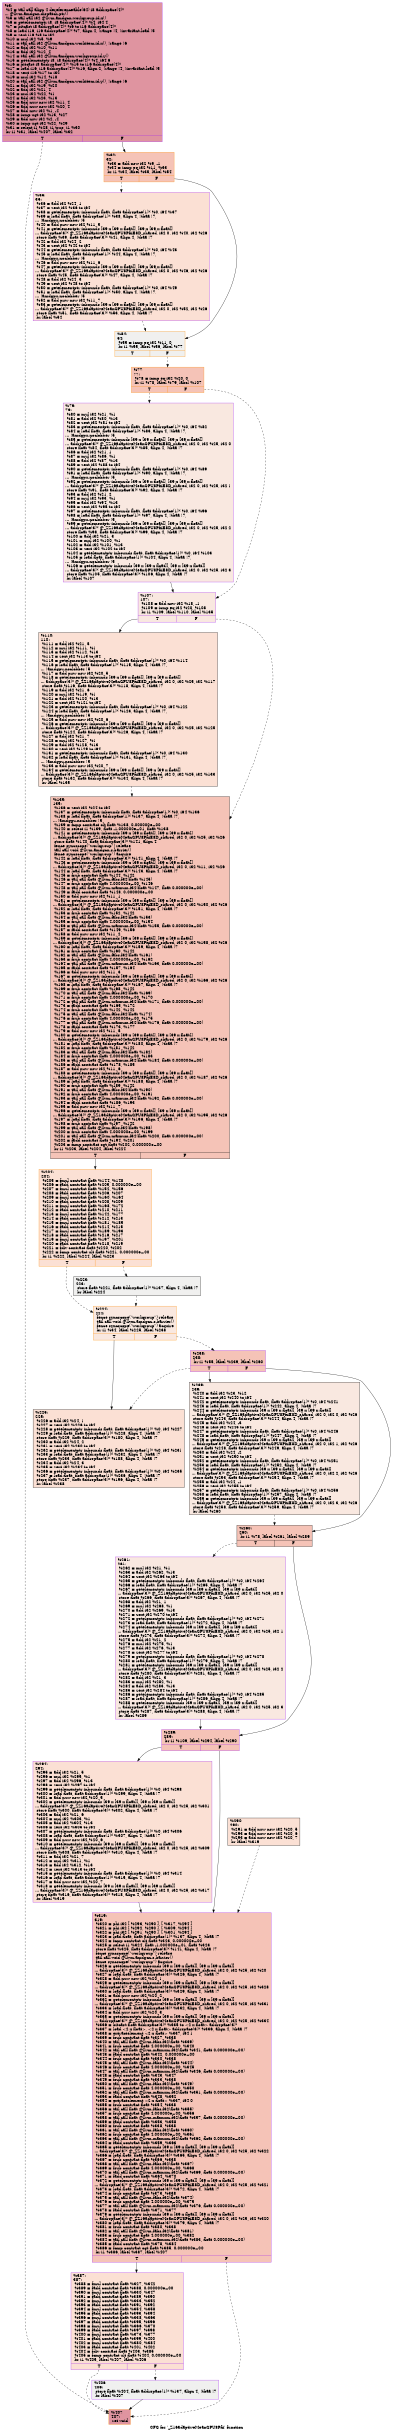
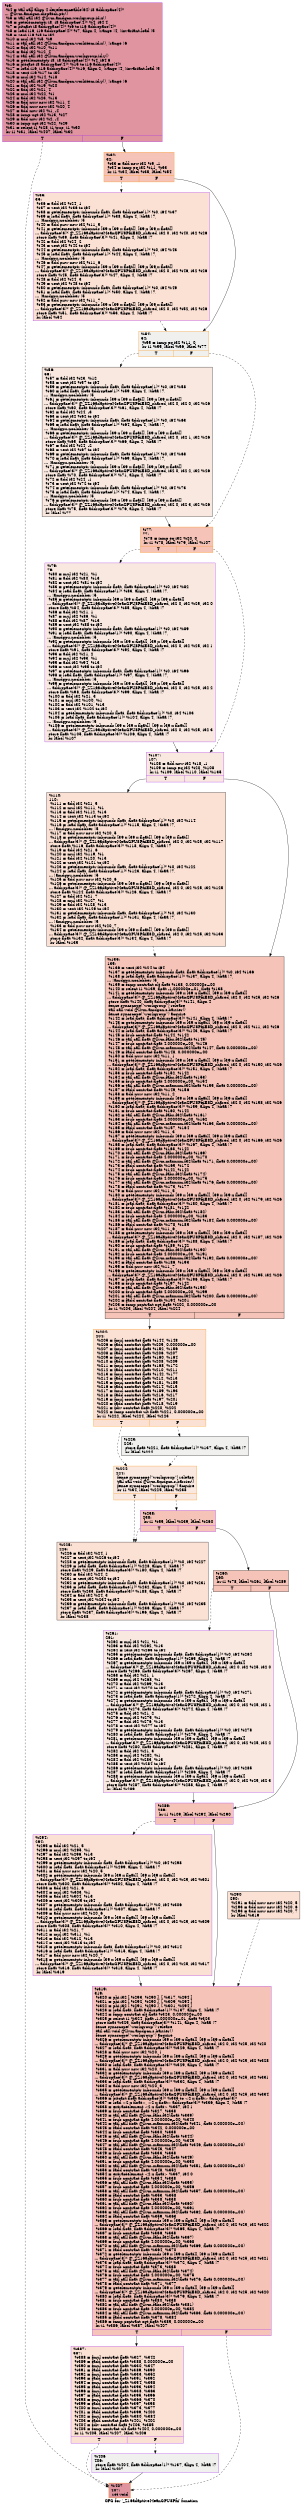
none -> (127, 442)
(270, 704) -> (288, 849)
(113, 1373) -> (134, 1520)
(275, 1449) -> none
(149, 1751) -> (143, 1824)
